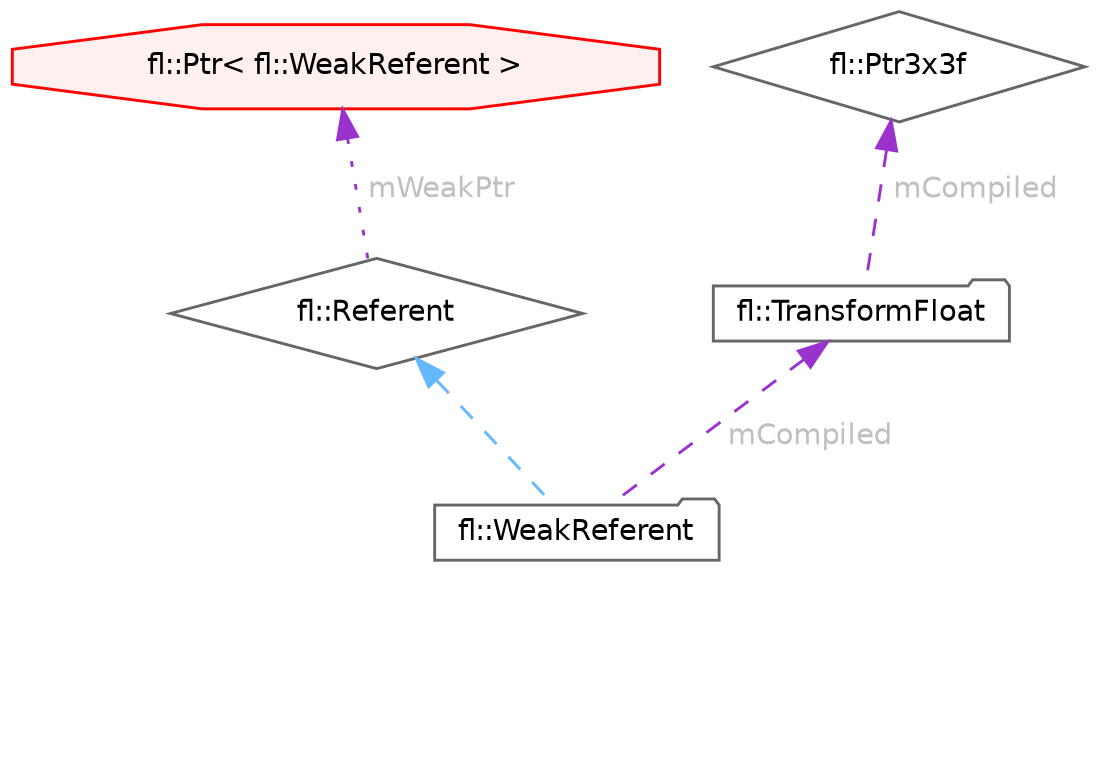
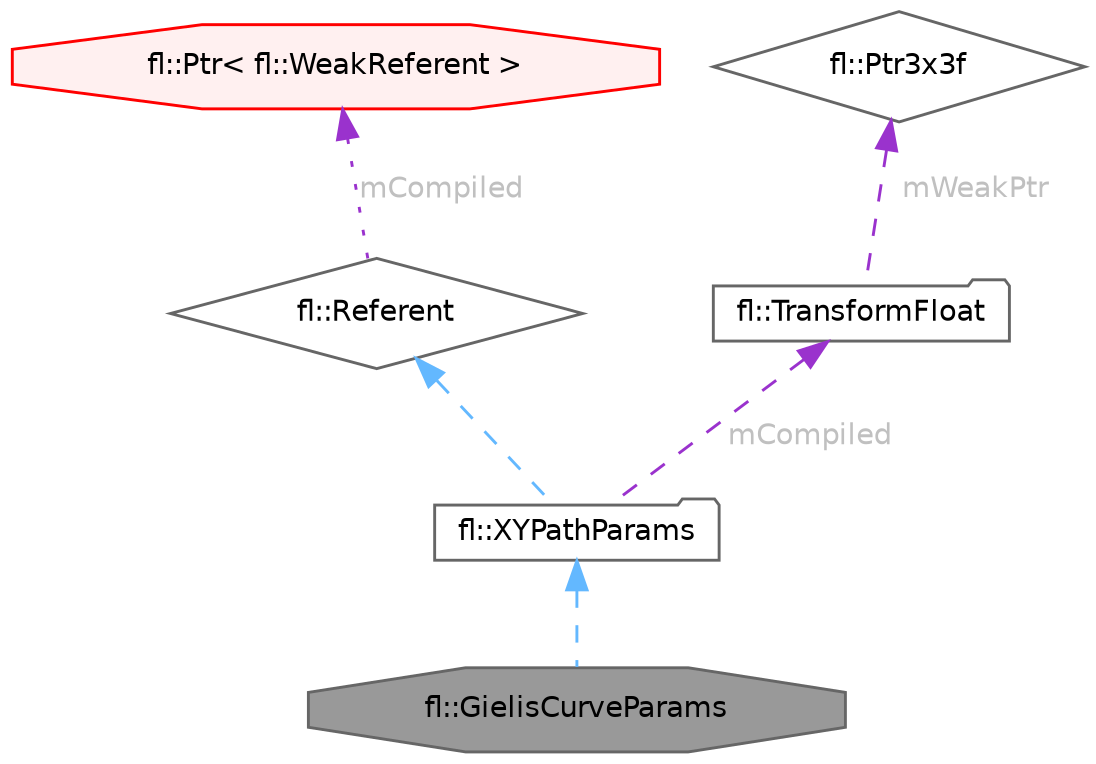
(438, 190) -> (438, 190)
(972, 190) -> (972, 190)
(577, 533) -> (577, 533)
none -> (577, 710)
